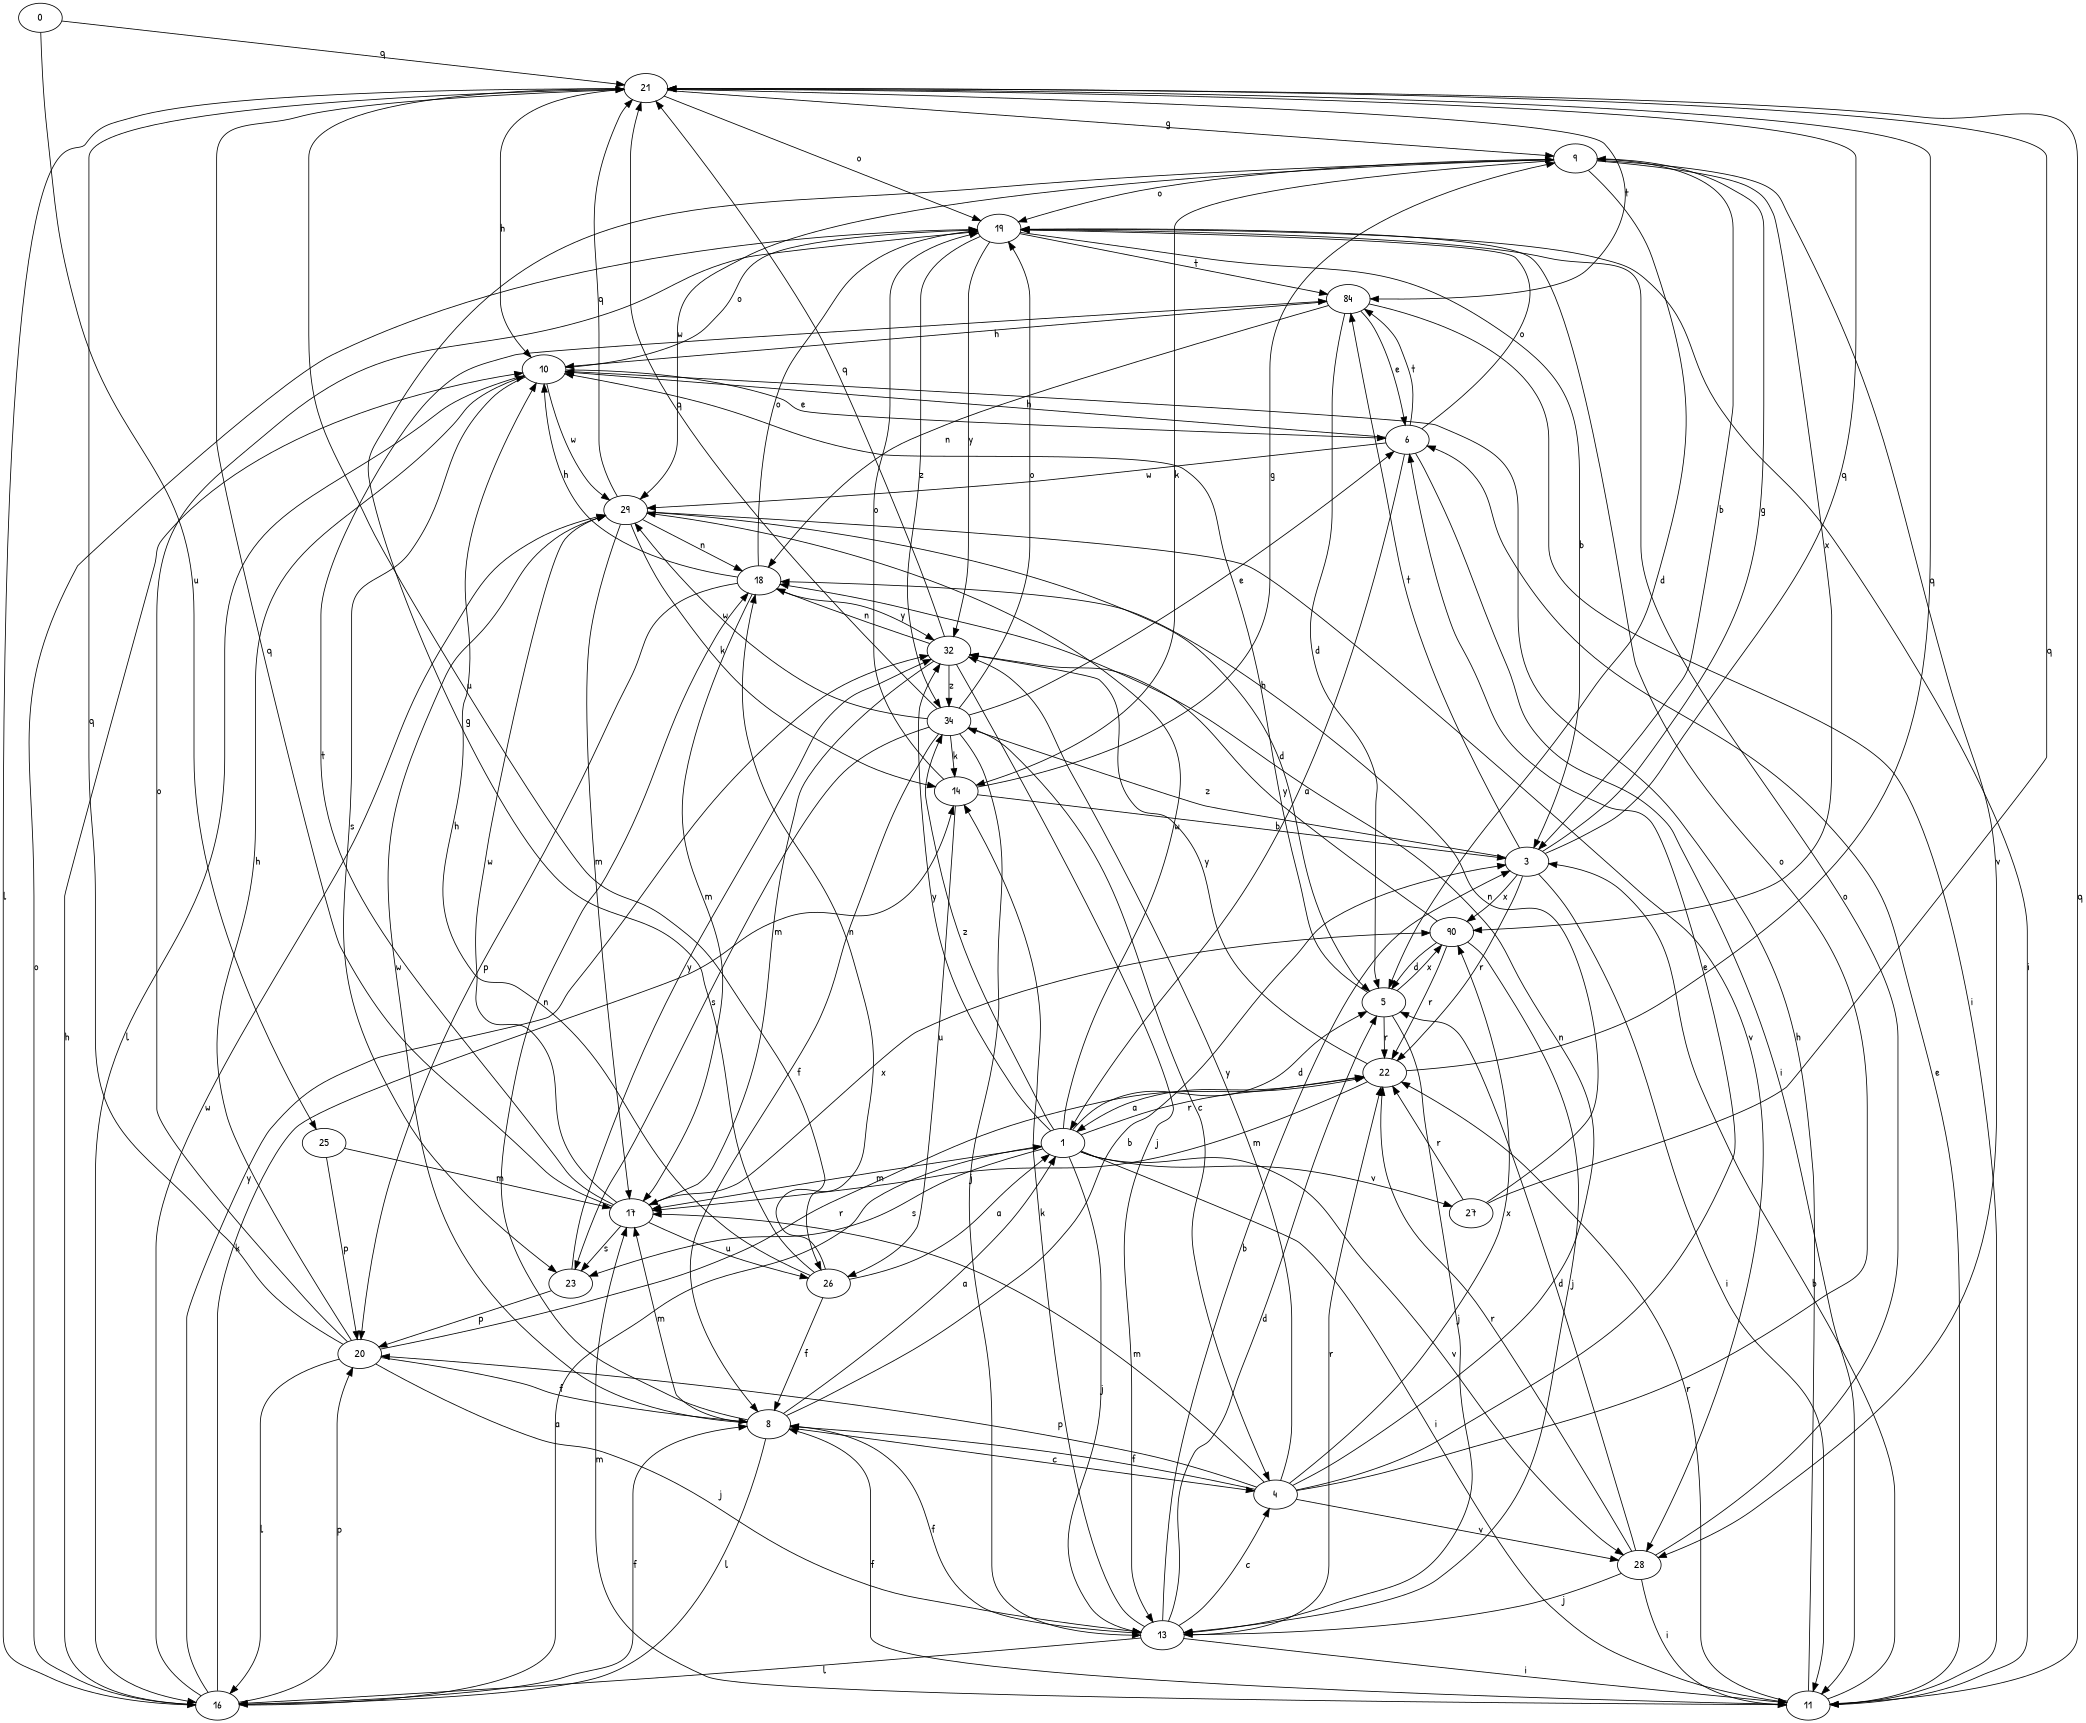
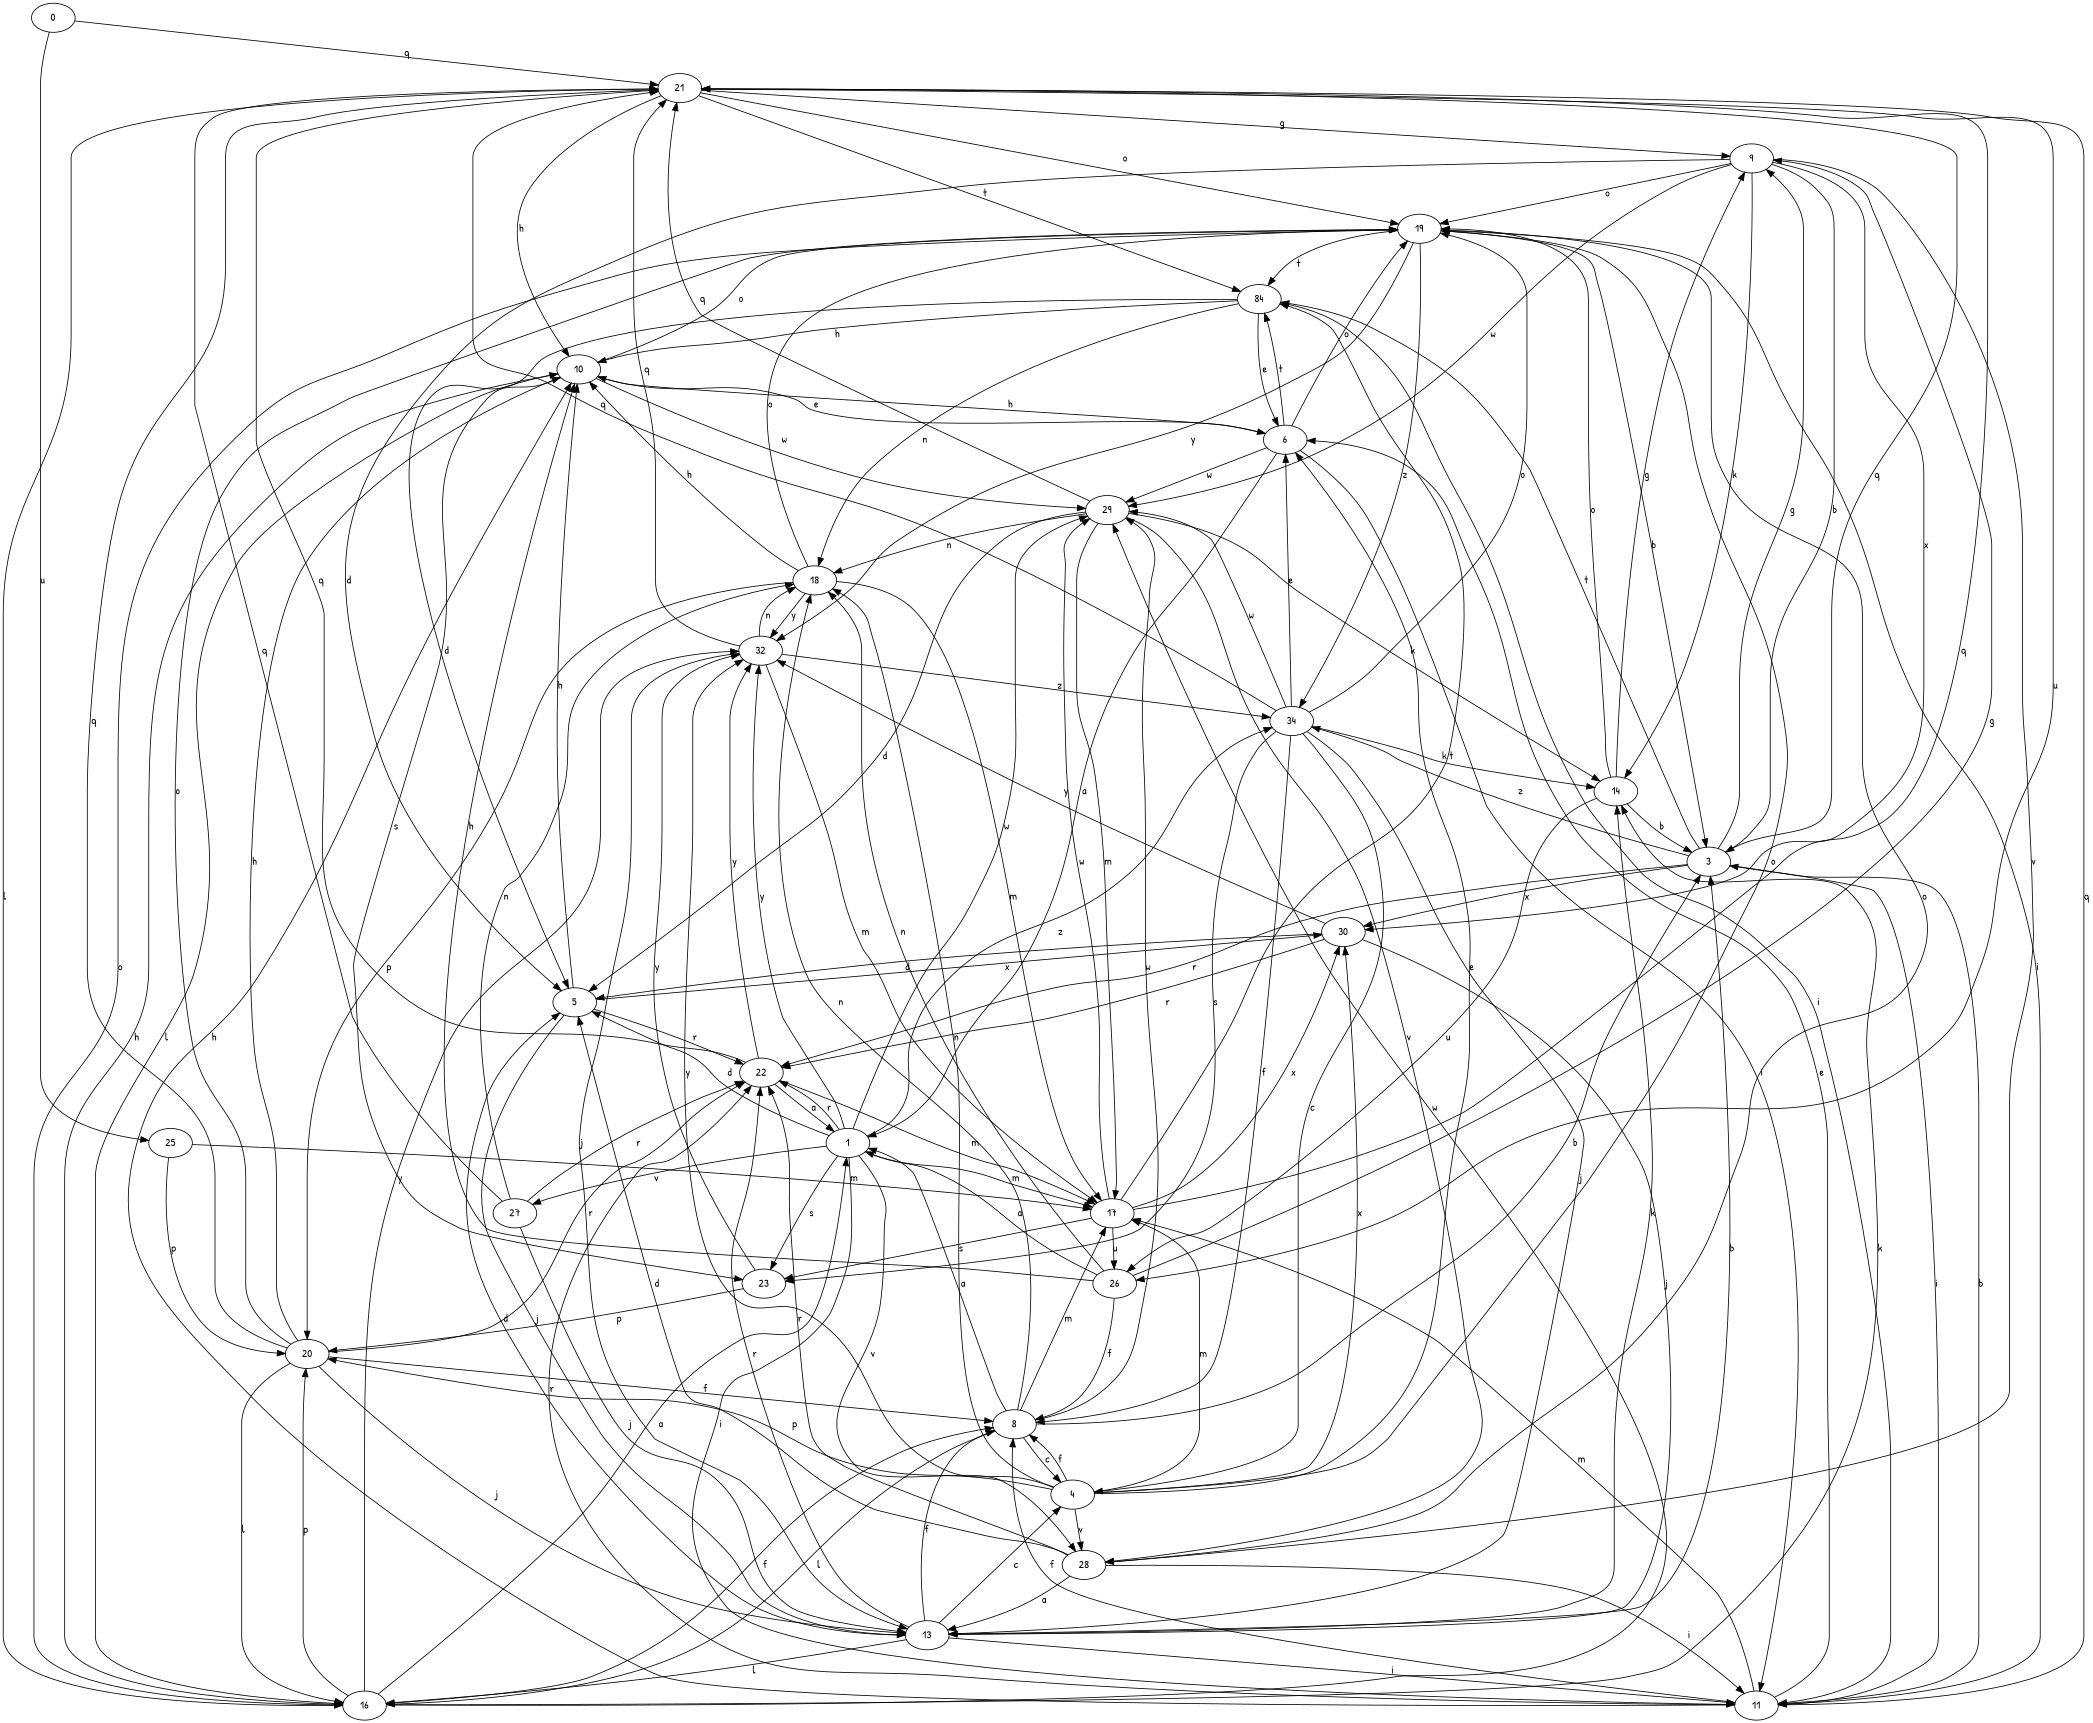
(1452, 932) -> (1343, 932)
(1099, 1409) -> (684, 1462)
(1564, 1600) -> (1044, 1600)
